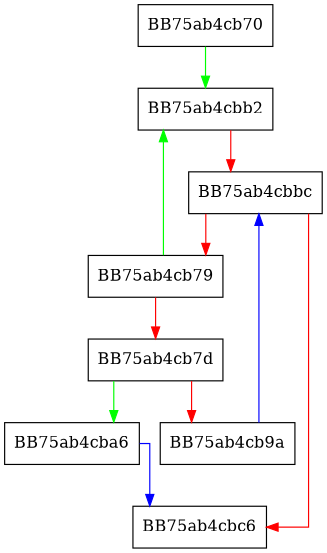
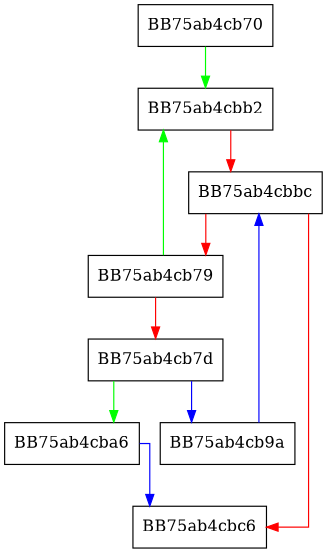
(192, 396) -> (192, 396)
